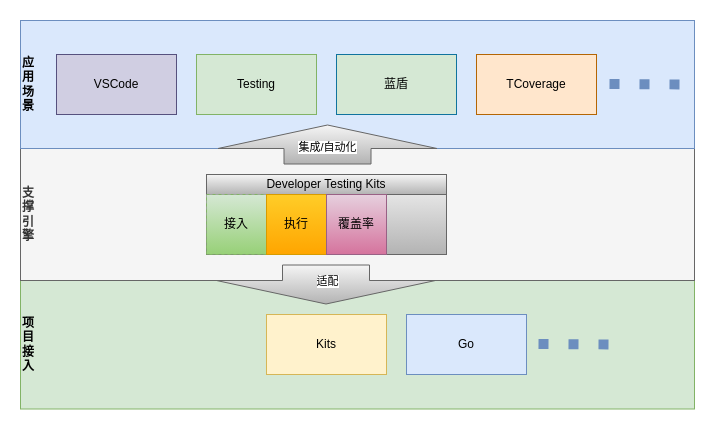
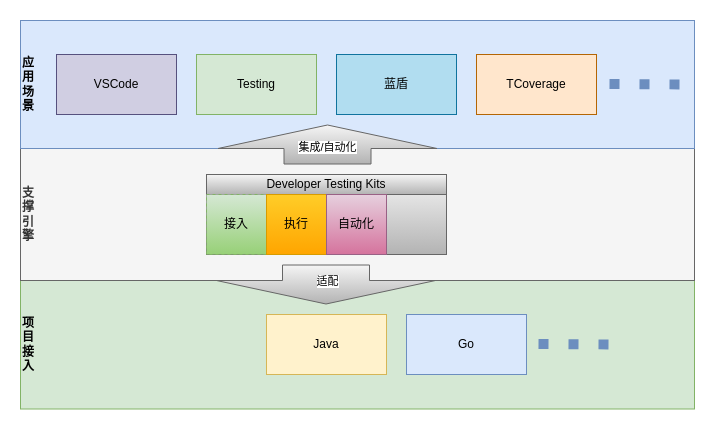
(397, 85) -> (397, 85)
(357, 225) -> (357, 225)
(327, 345) -> (327, 345)
